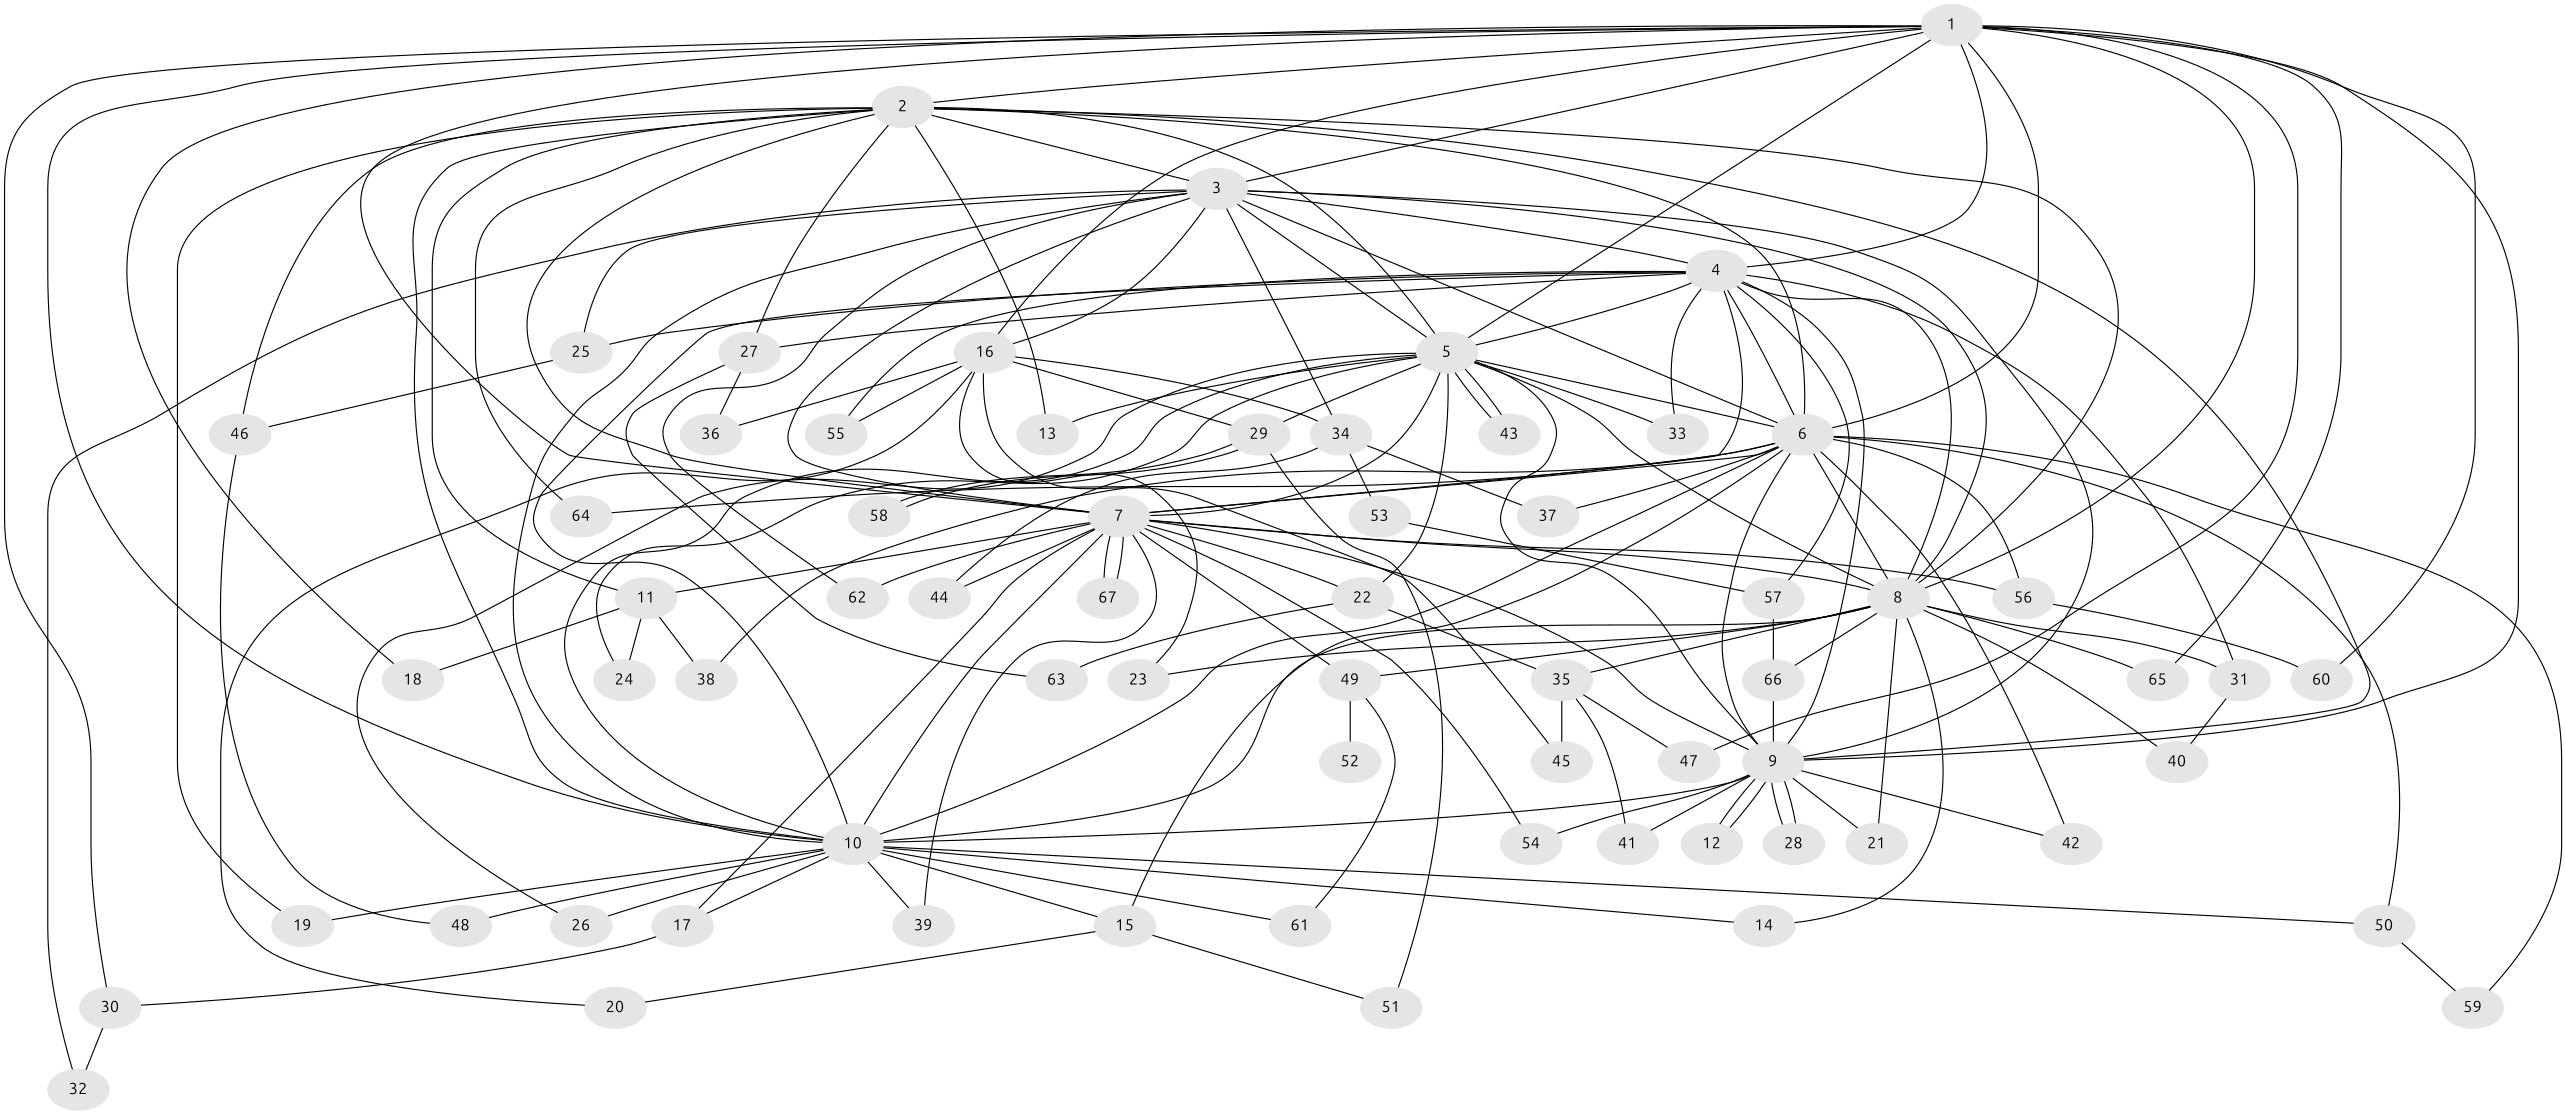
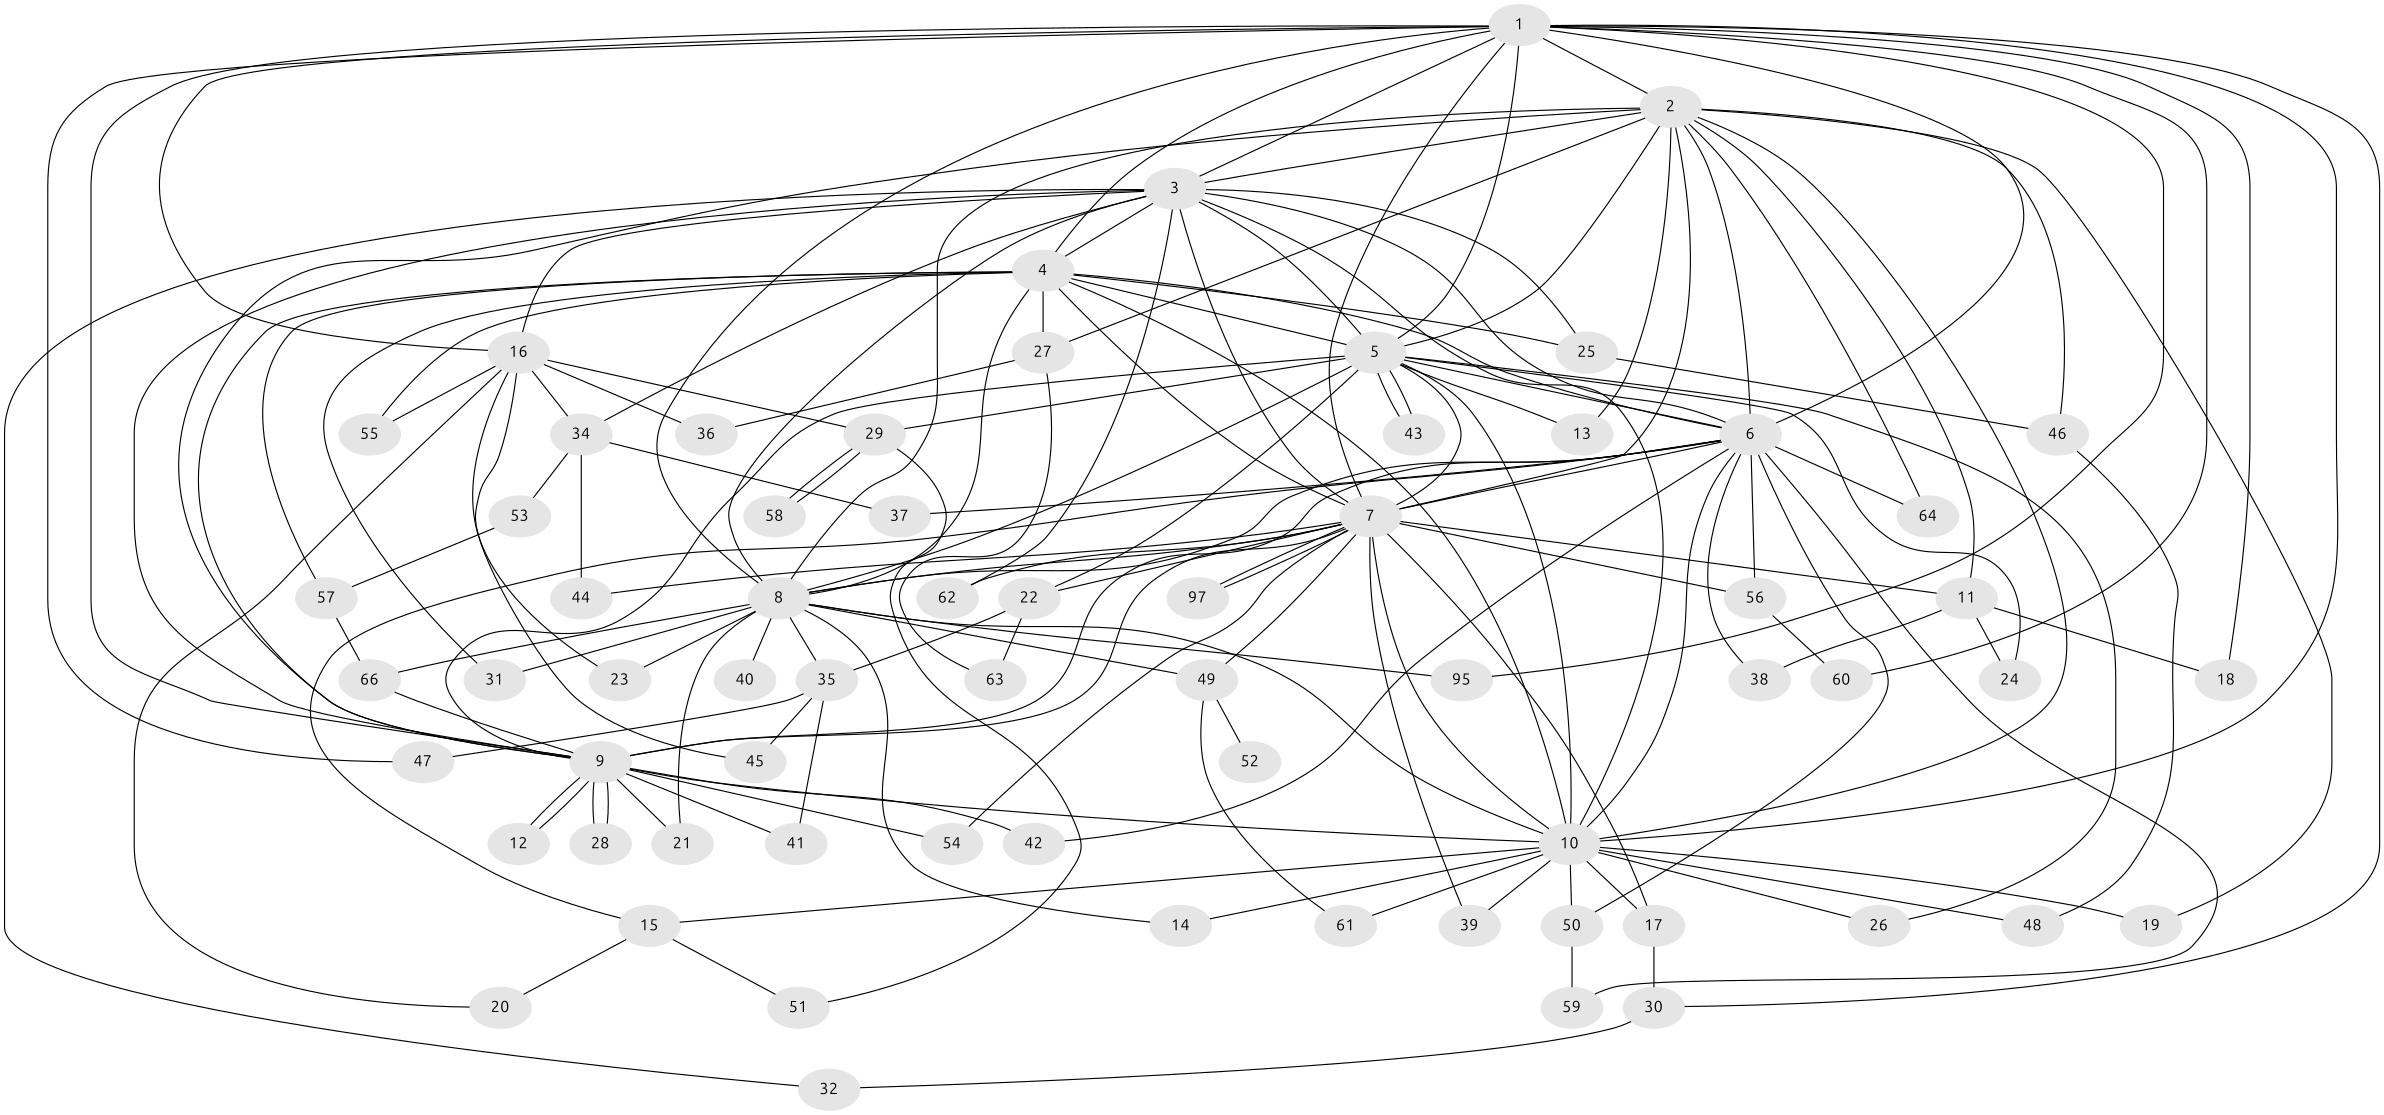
(1678, 435) -> none
(1108, 598) -> (1198, 598)
(2158, 680) -> (1462, 680)
(2210, 719) -> none
